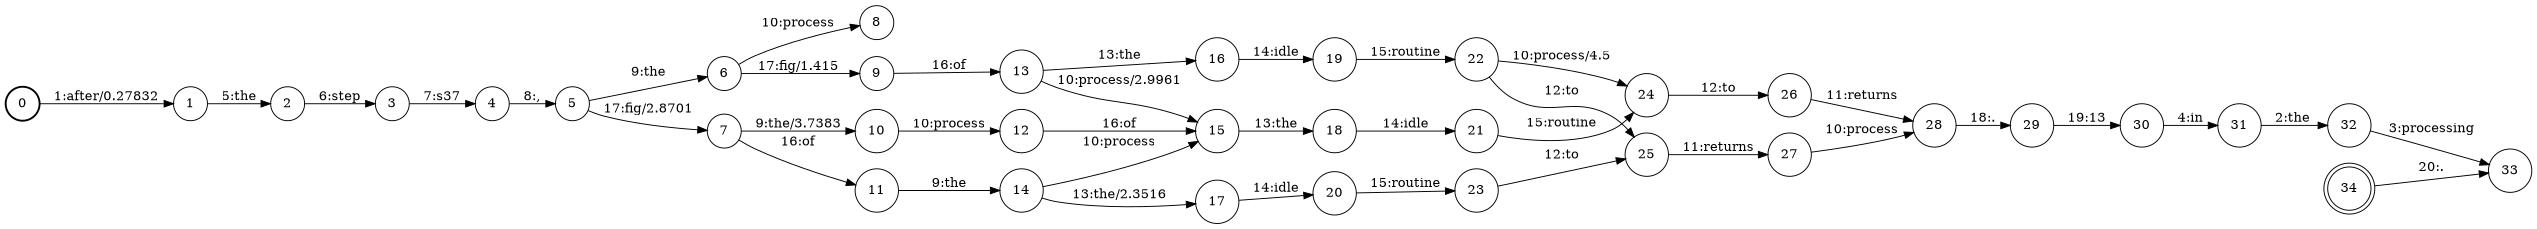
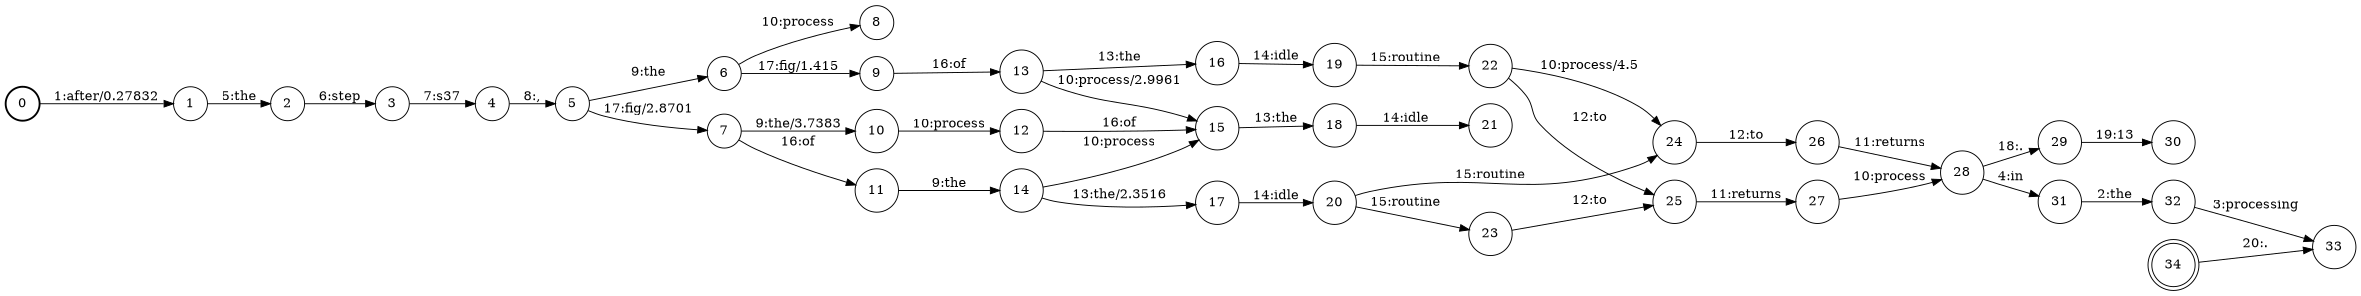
(2186, 125) -> (2006, 187)
(1565, 140) -> (1503, 184)
